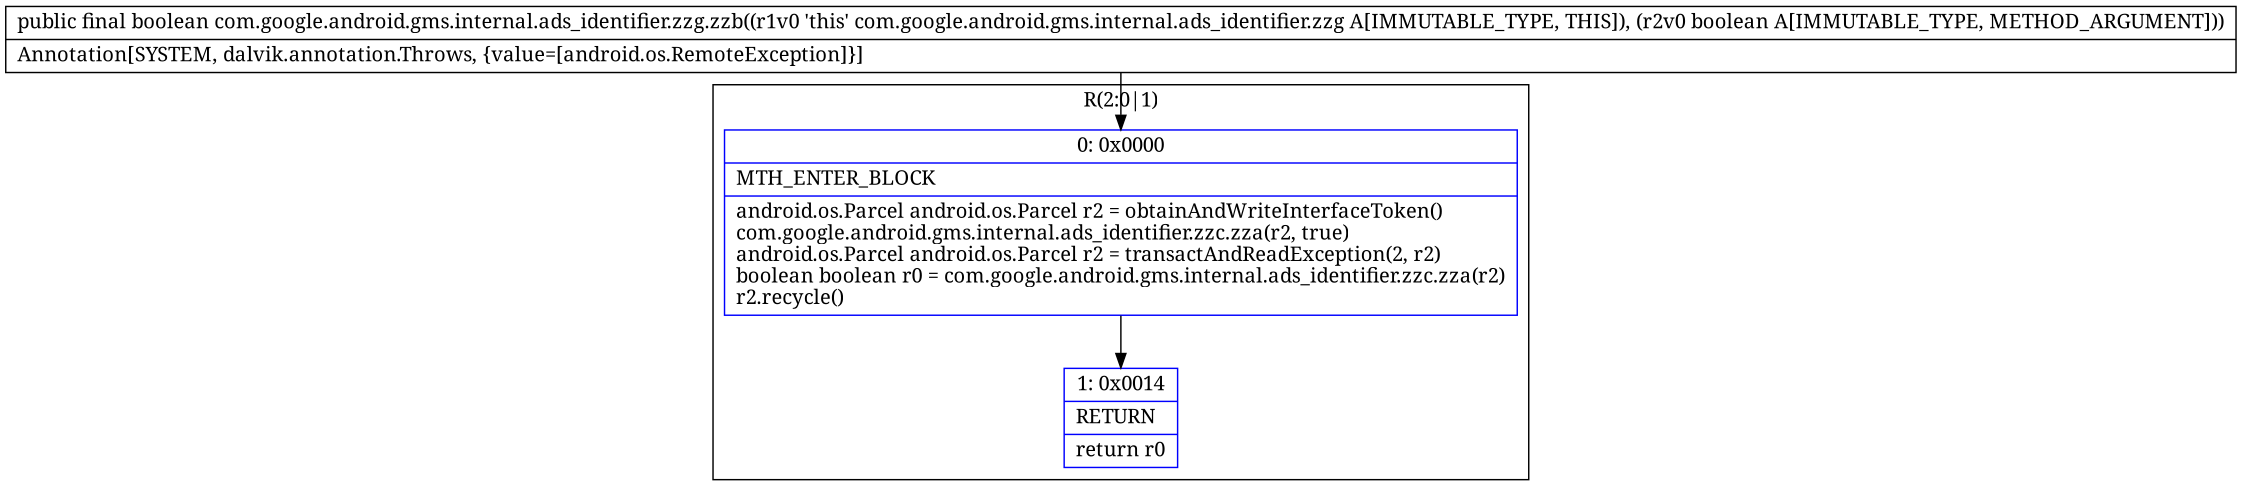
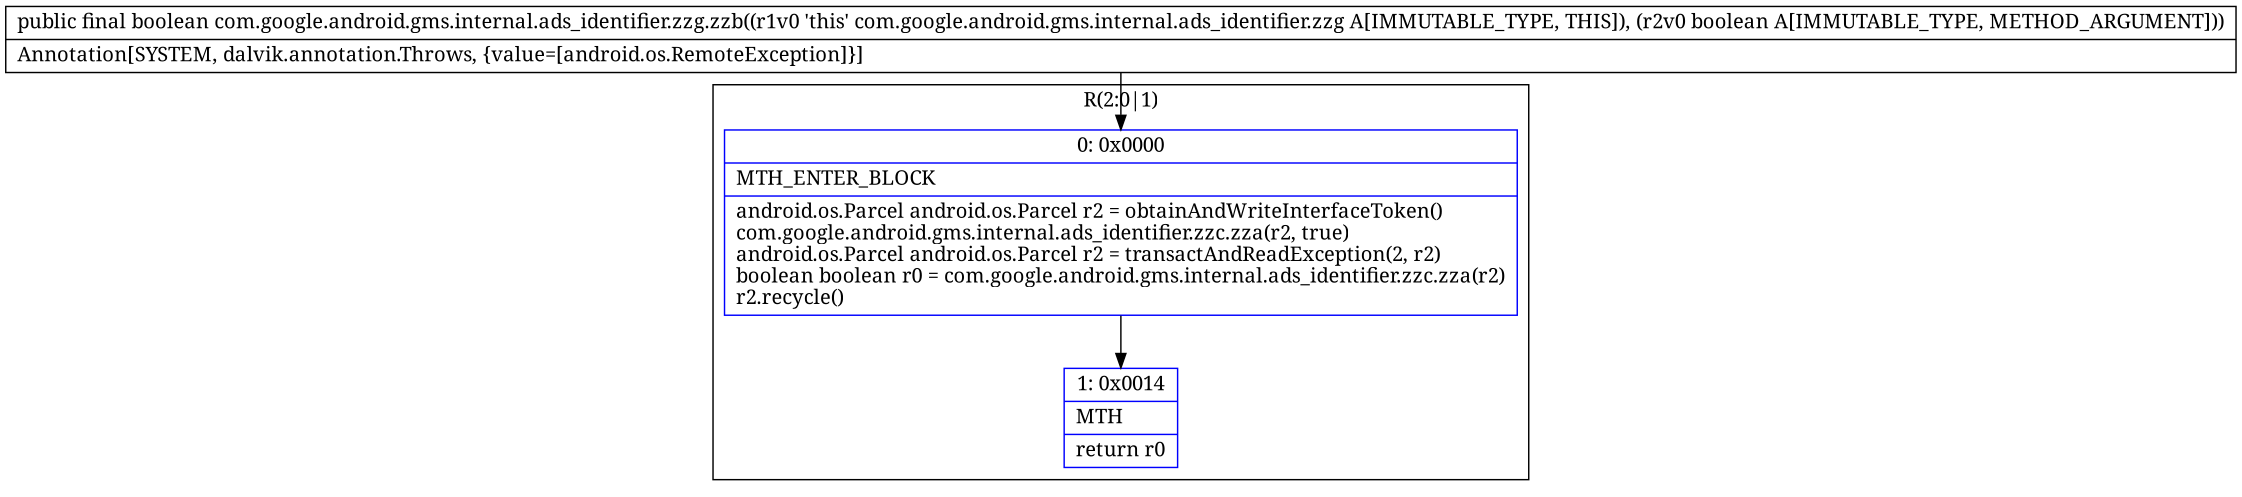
(1116, 417) -> (1100, 417)
